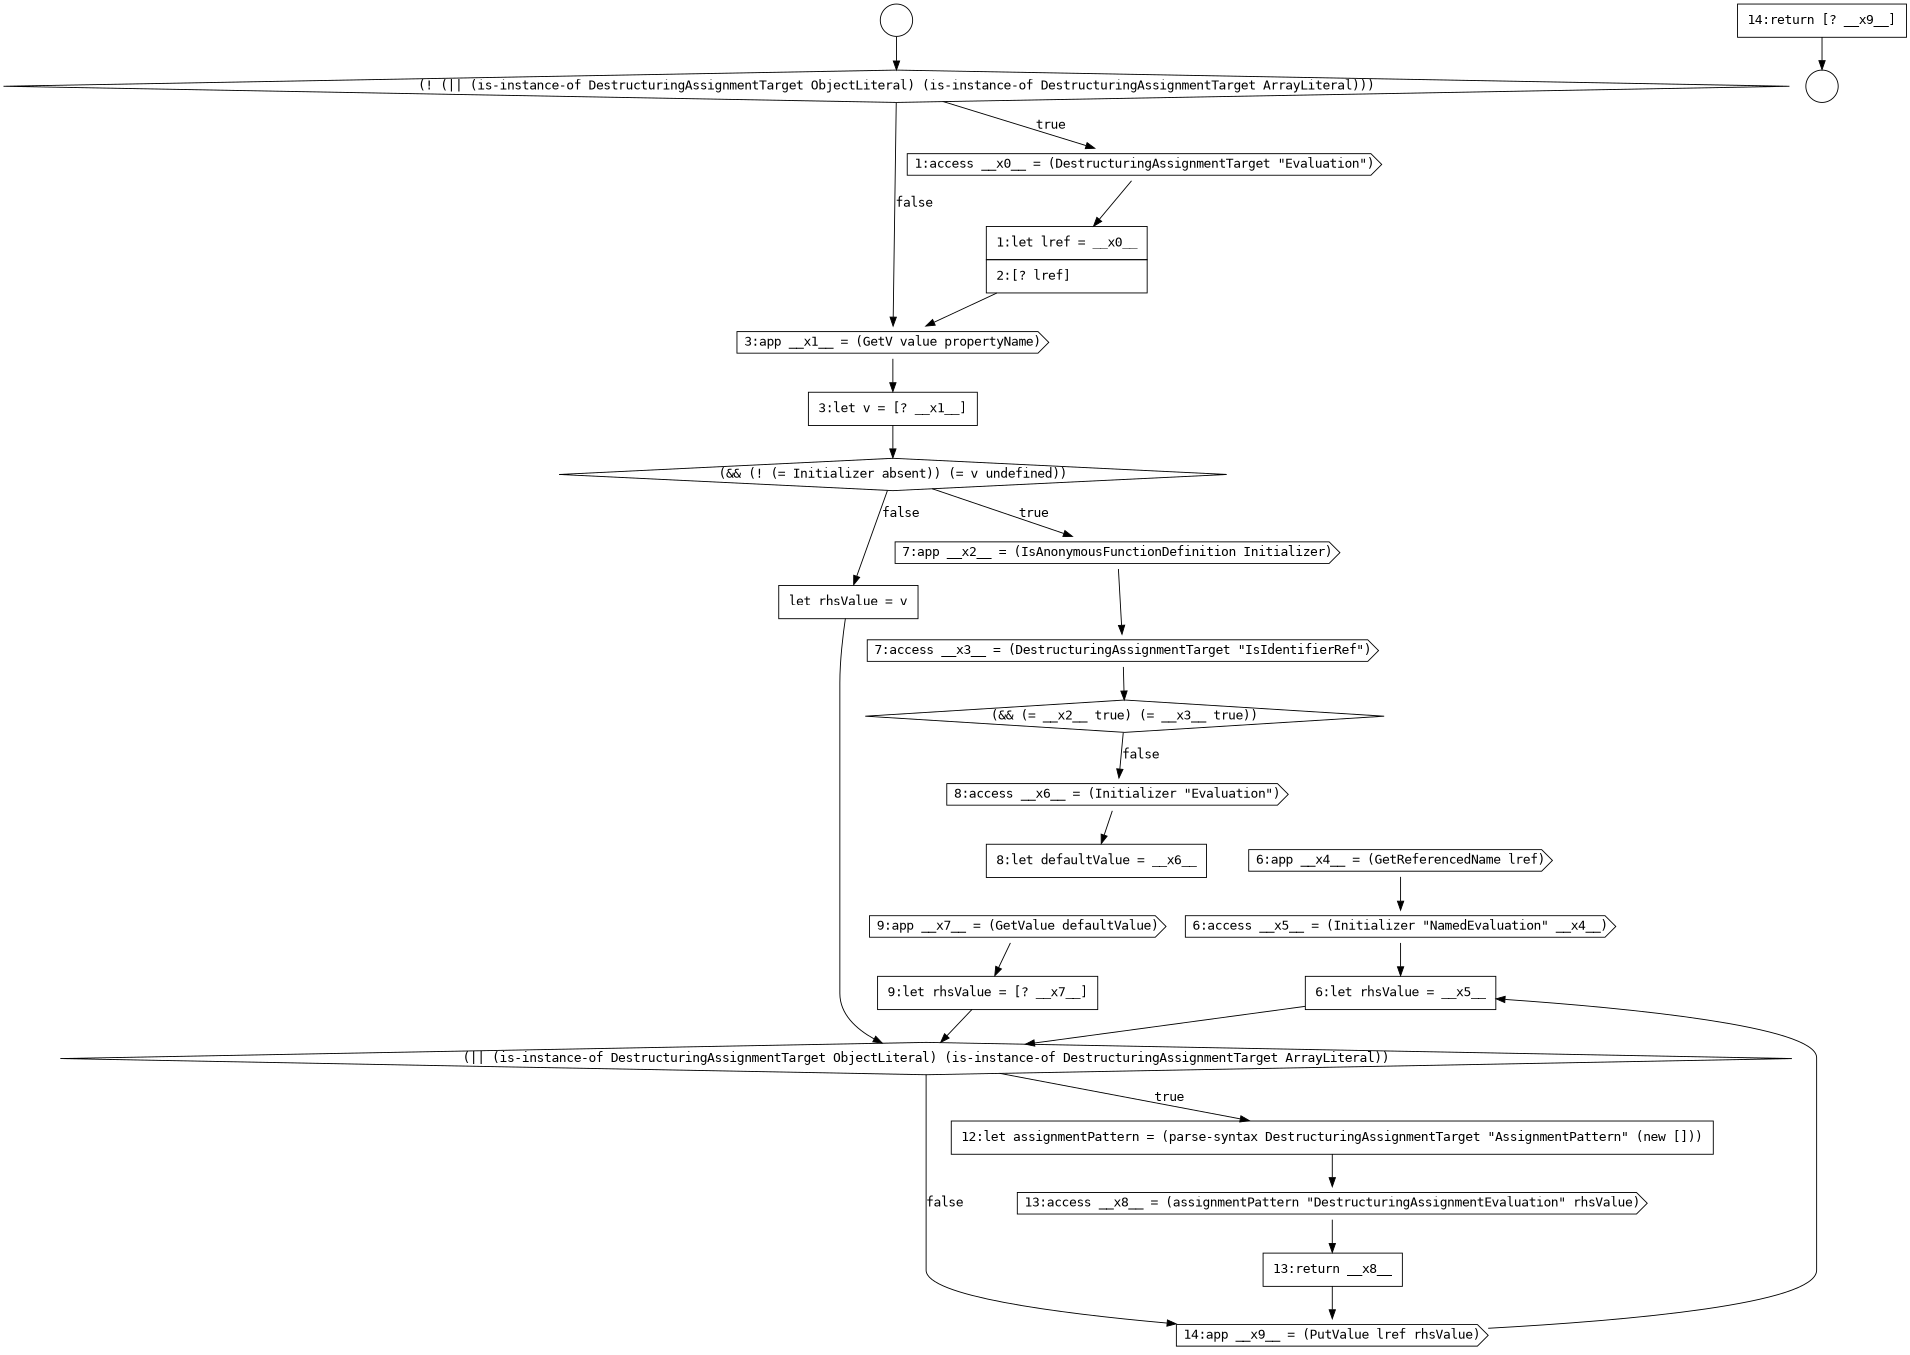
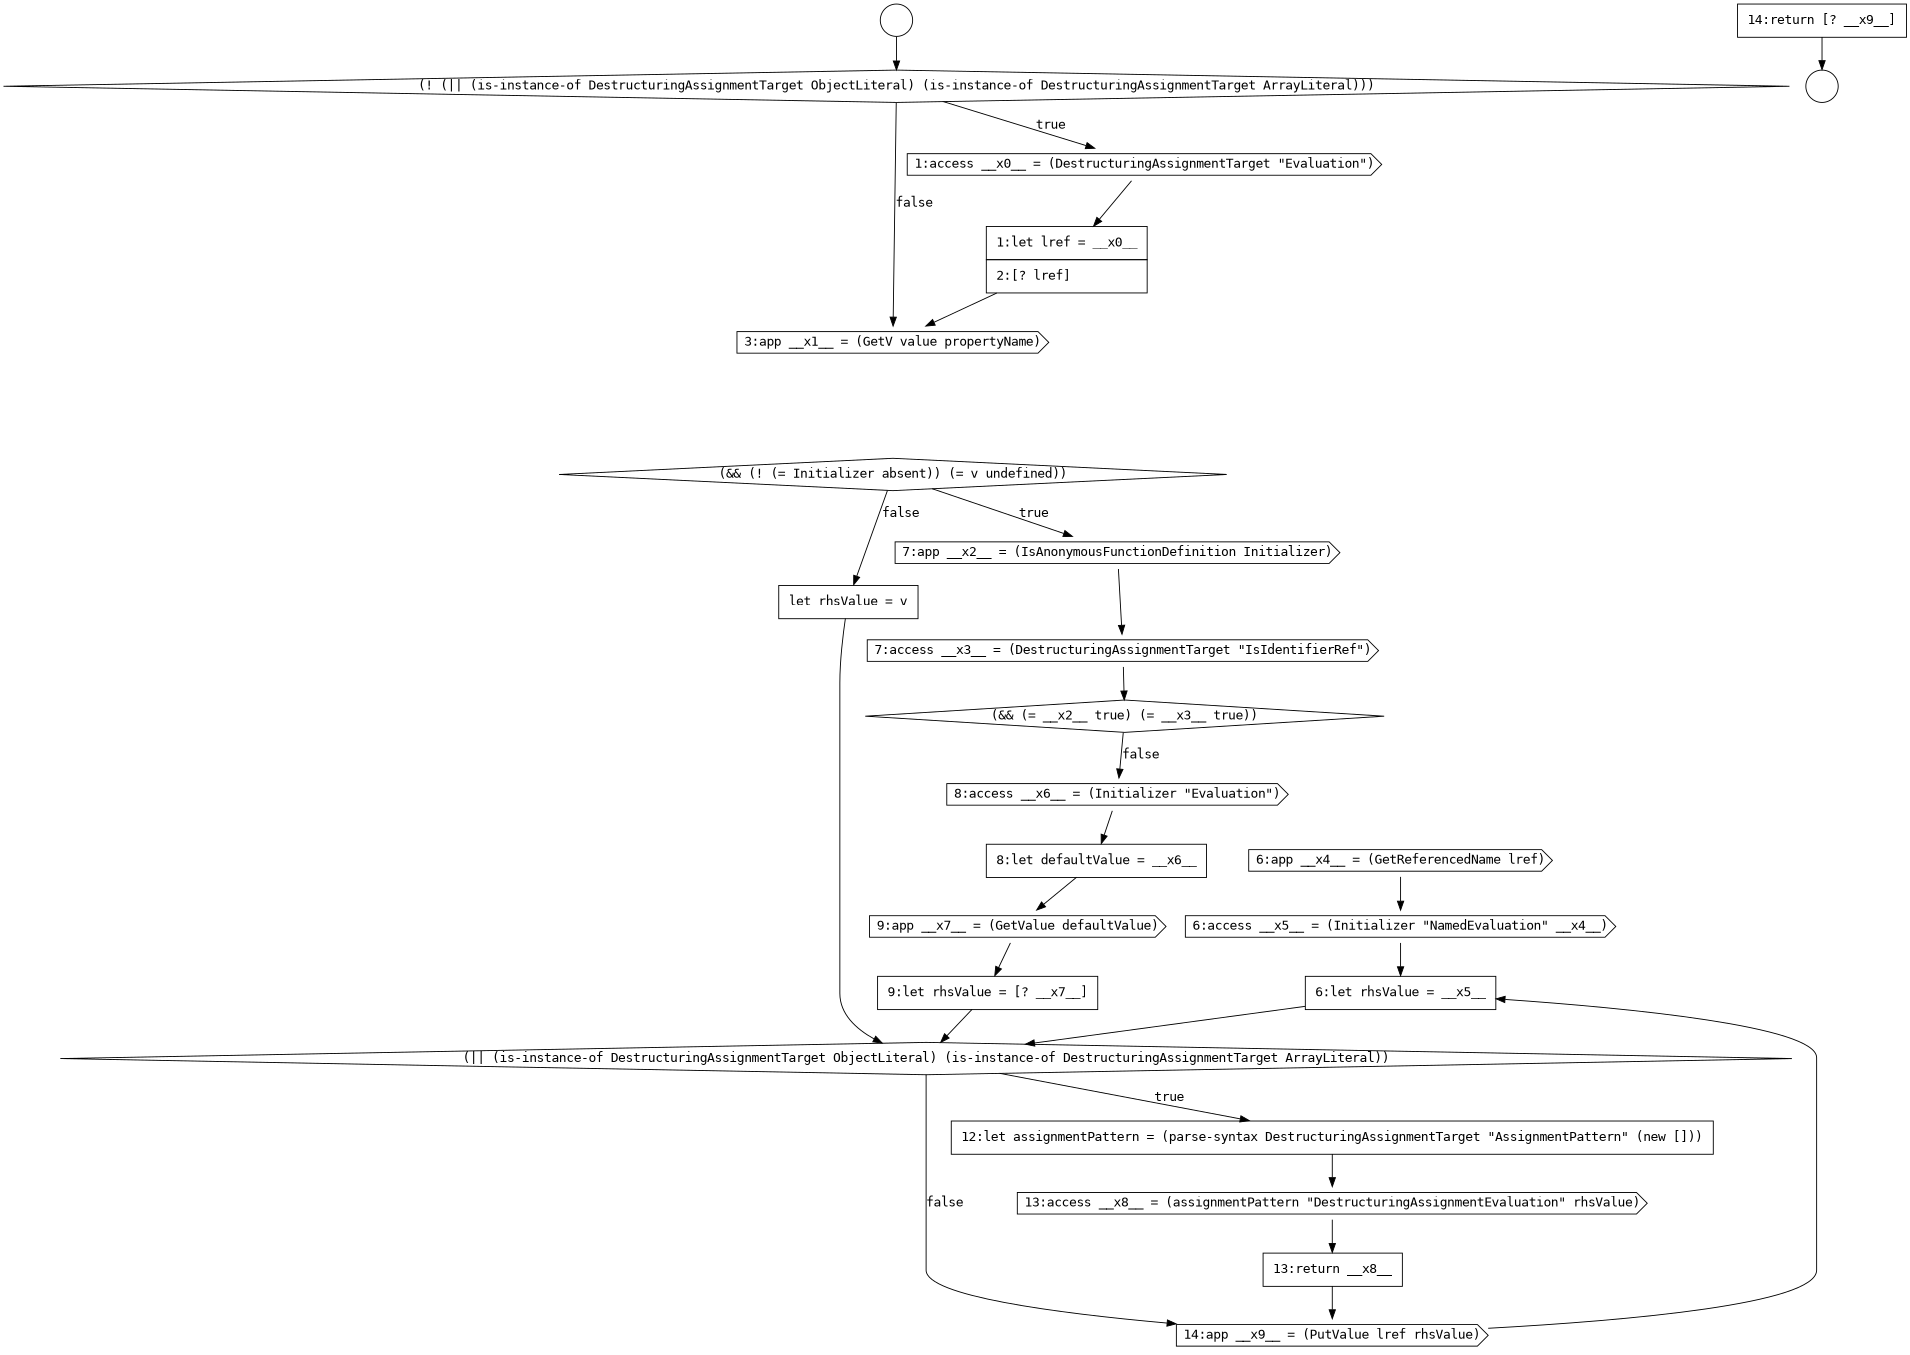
(893, 408) -> none
none -> (1060, 891)
